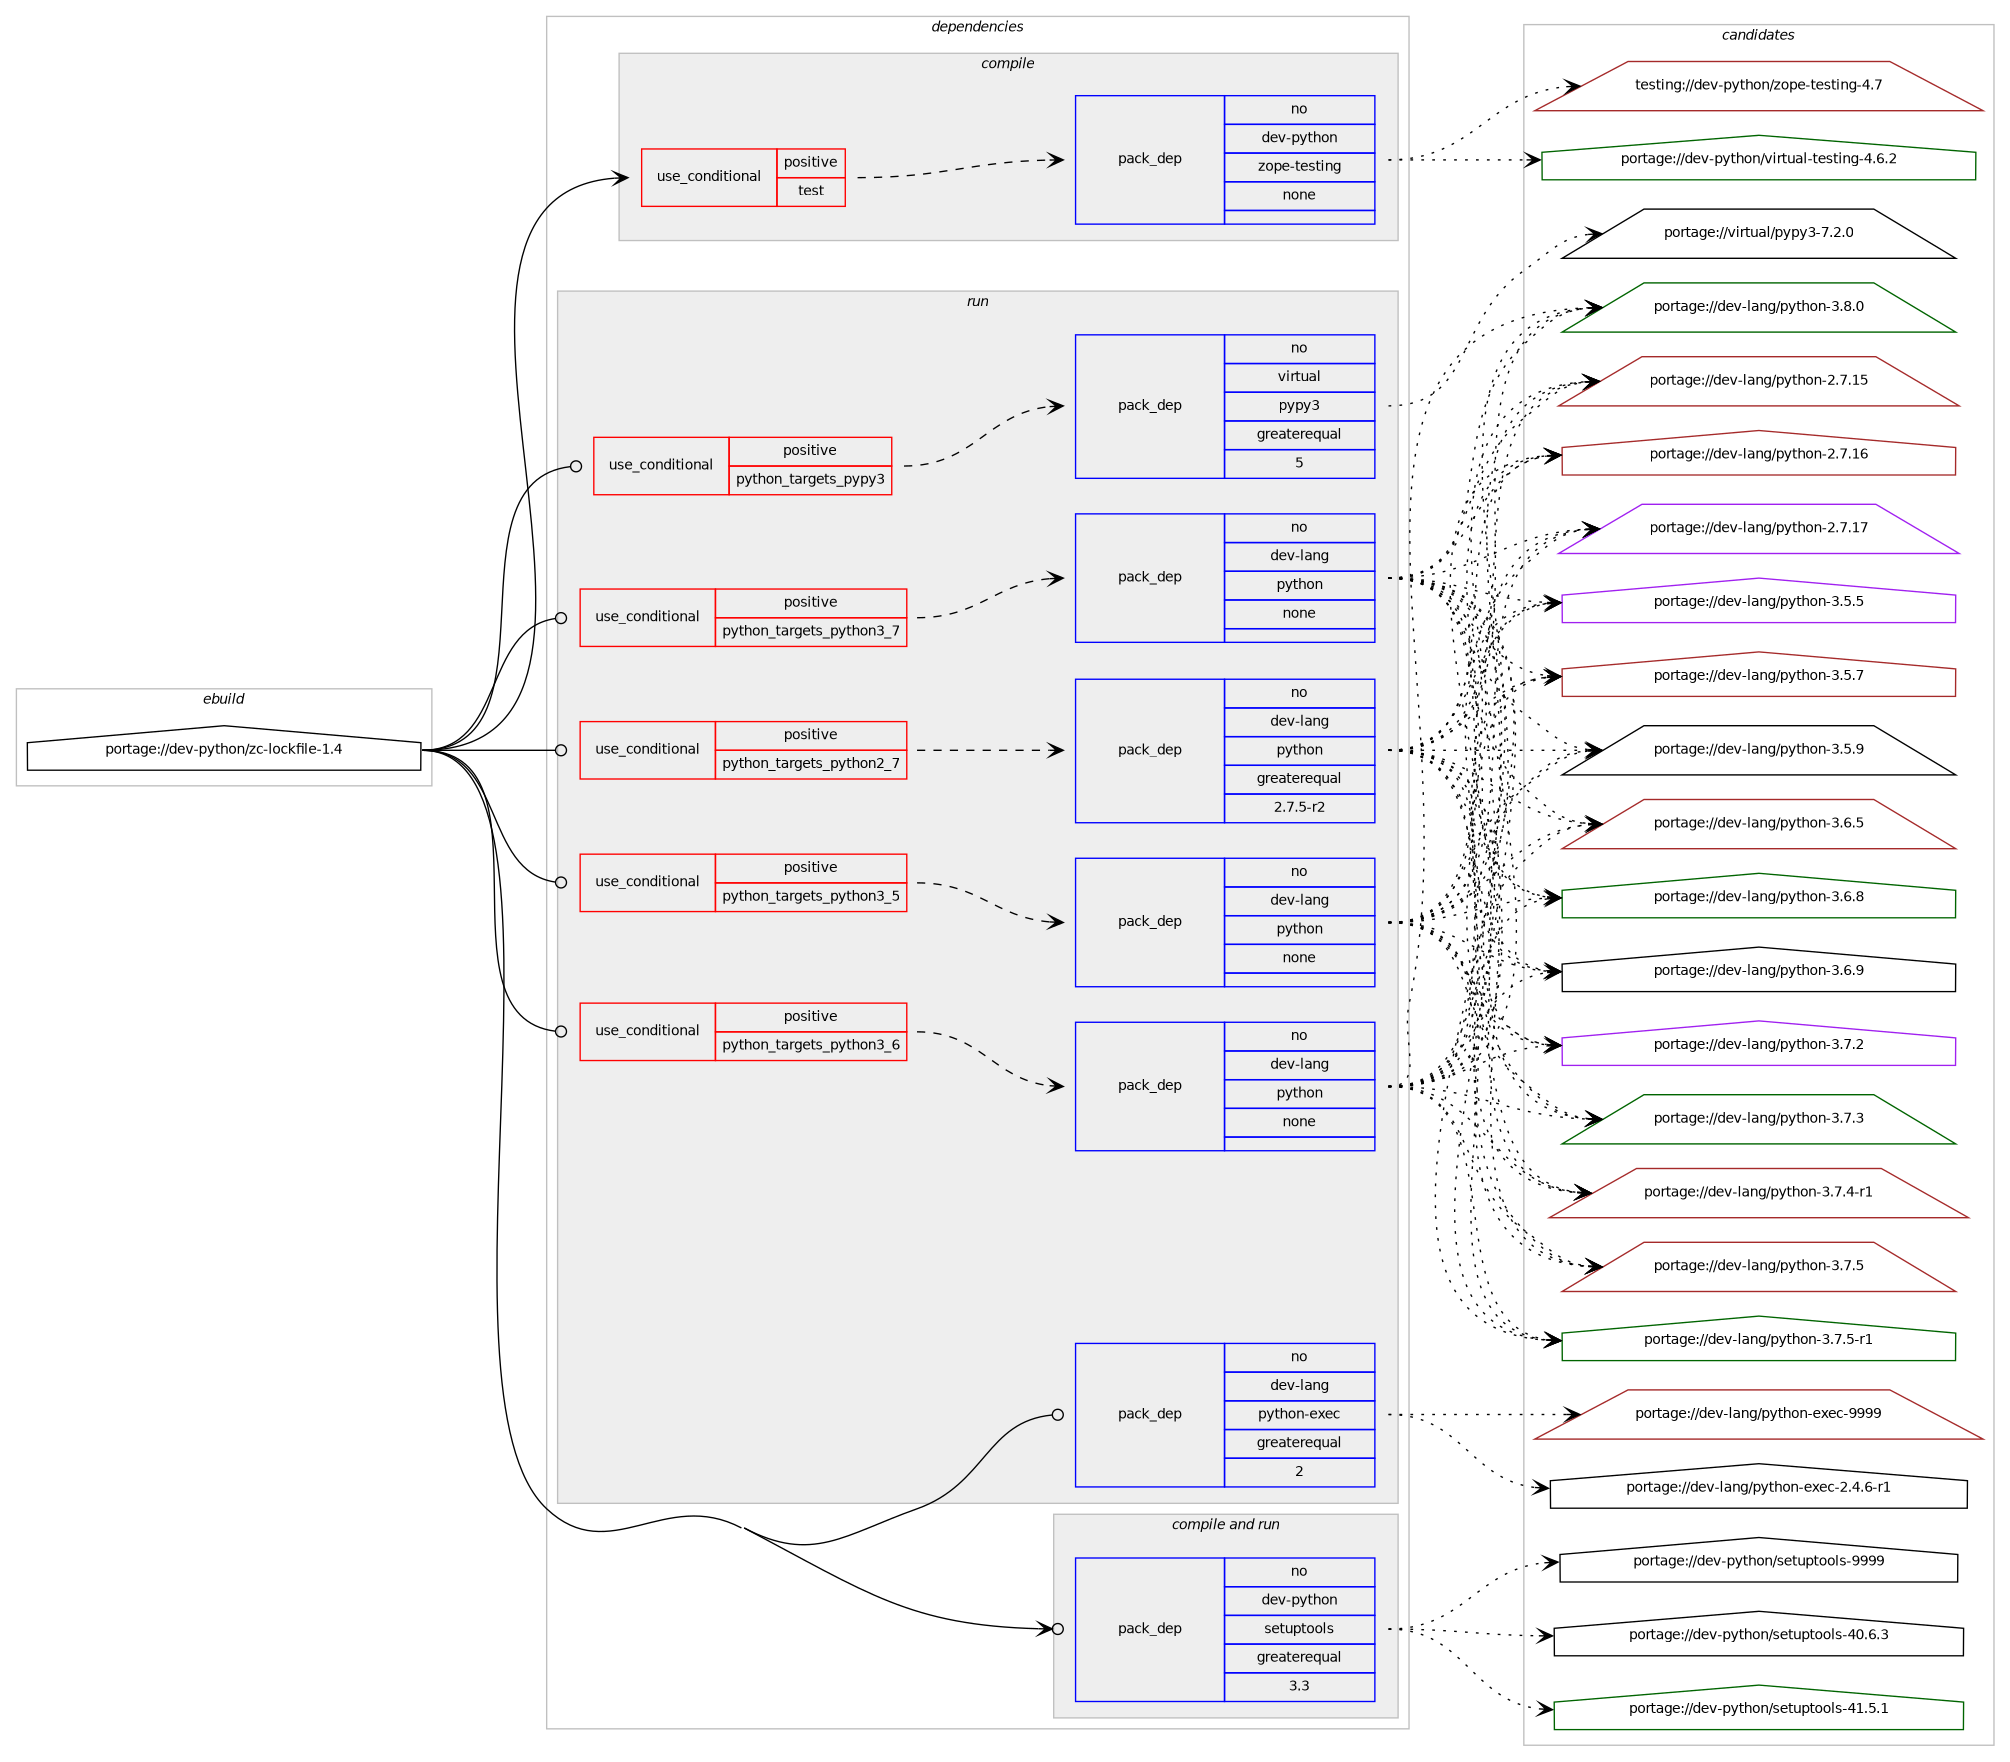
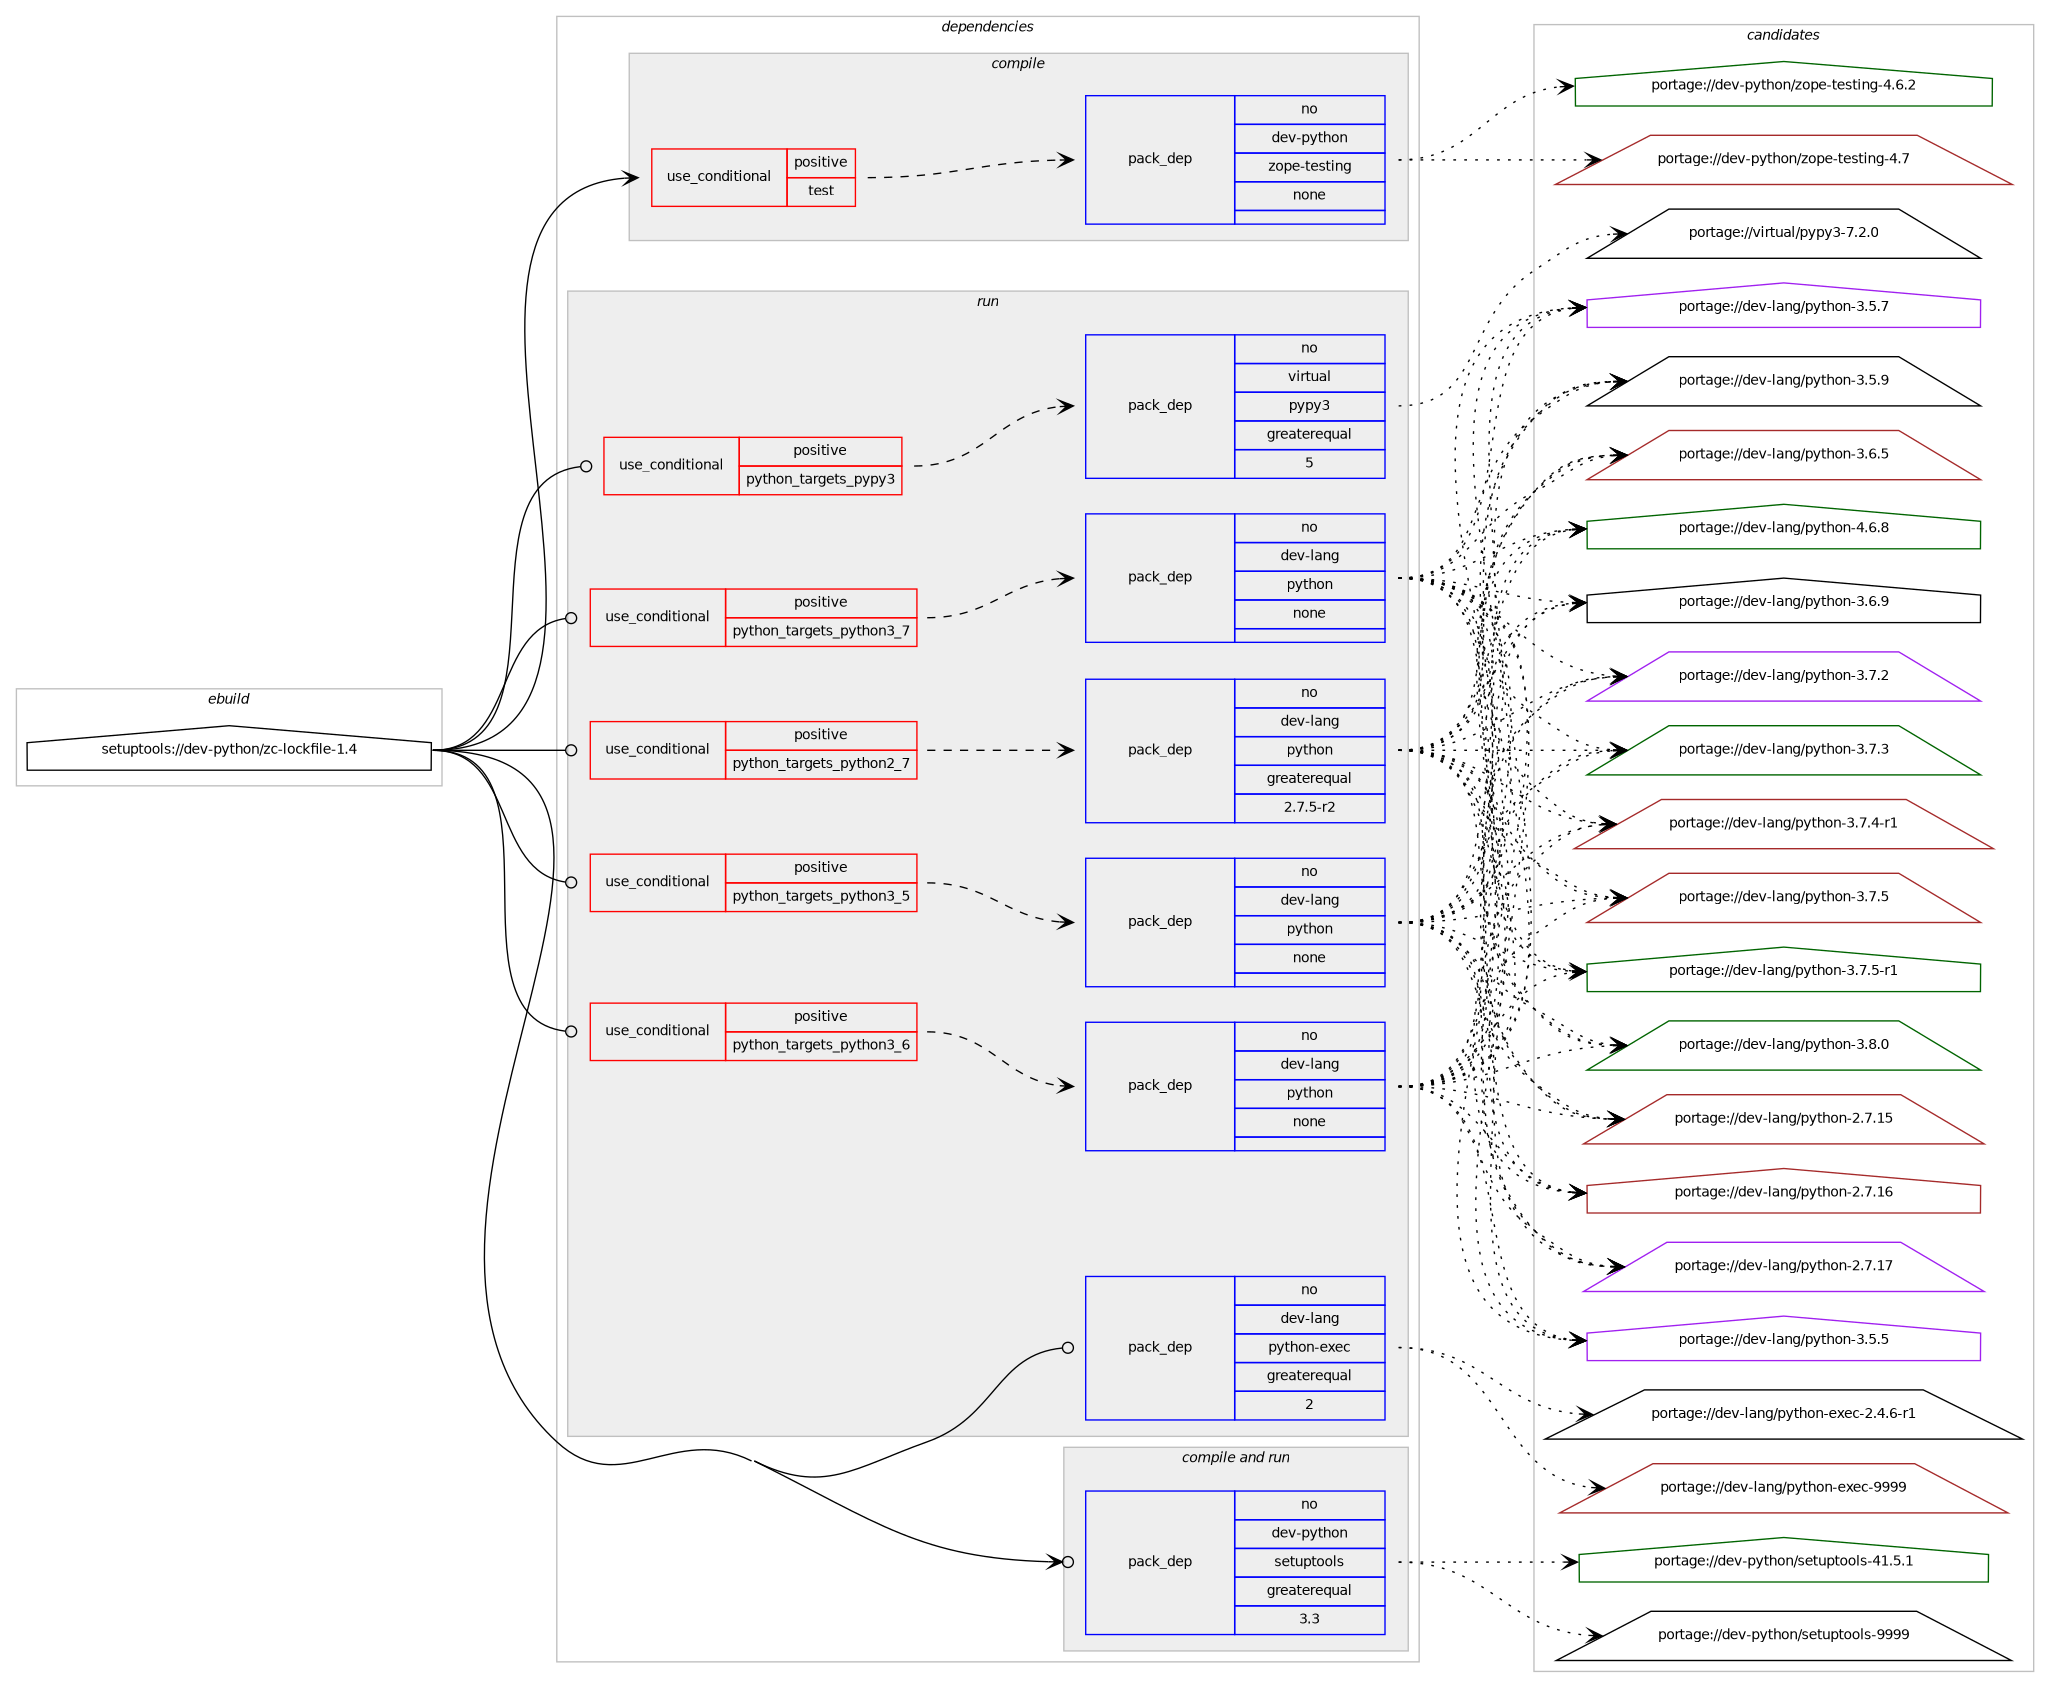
(1759, 86) -> (1784, 160)
(1759, 160) -> (1784, 86)
(1759, 676) -> (1784, 308)
(224, 750) -> (229, 750)
(1759, 898) -> (1784, 529)
(1759, 1046) -> (1784, 676)
(1759, 1488) -> (1784, 1414)
(1759, 1562) -> (1784, 1636)
(1759, 1636) -> none
